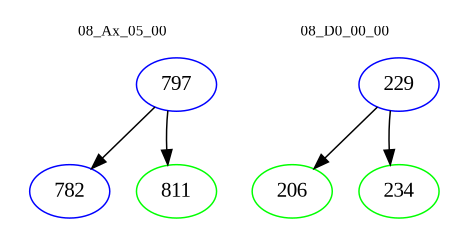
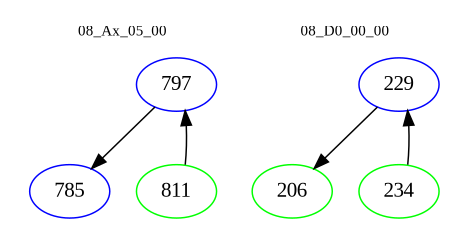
(167, 130) -> (186, 145)
(389, 130) -> (409, 145)
(70, 191) -> (70, 191)
